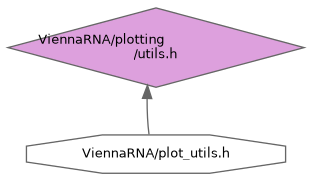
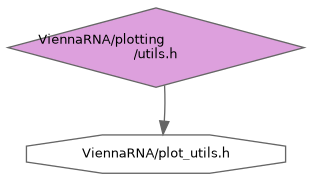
(147, 117) -> (165, 103)
